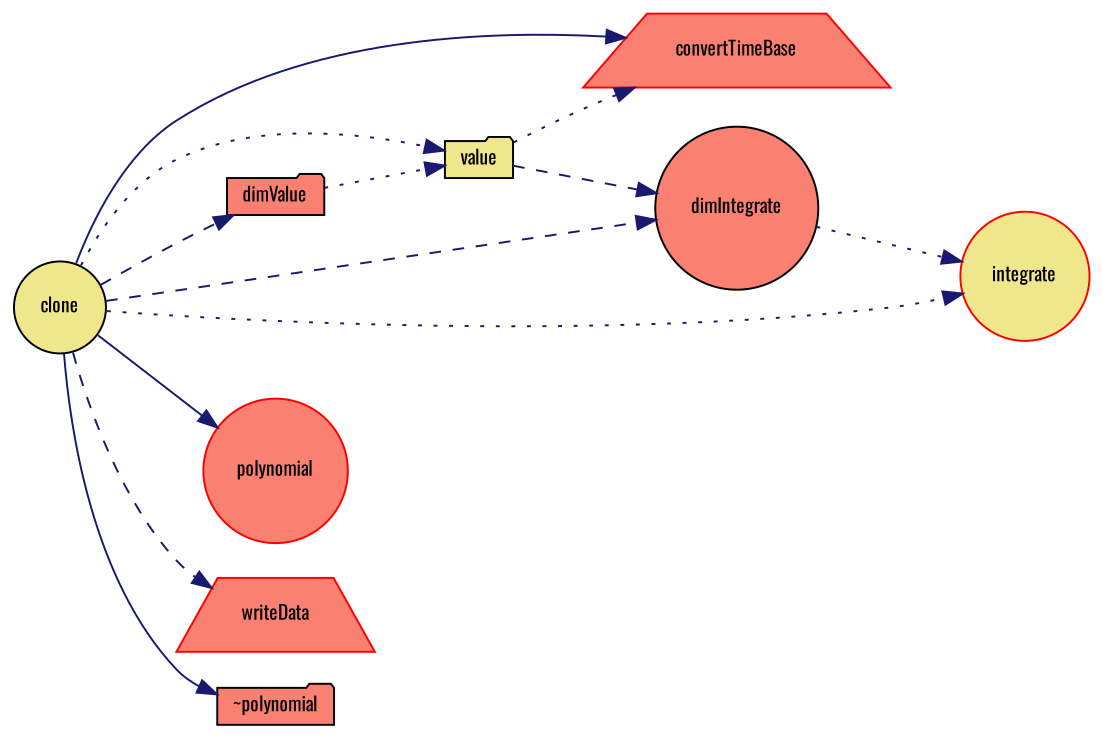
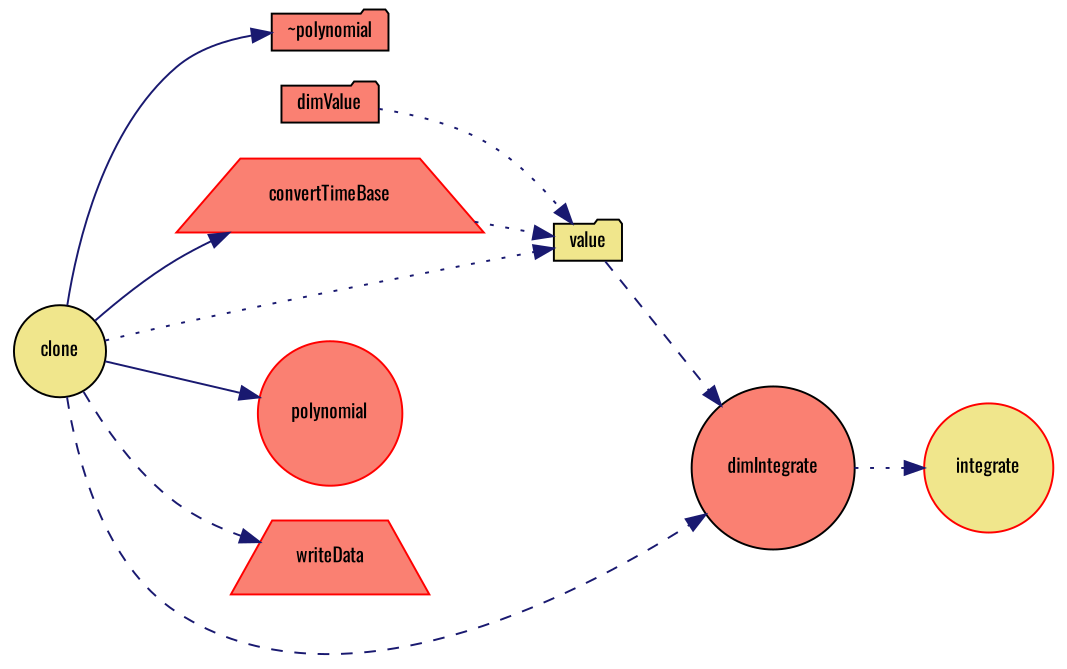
(564, 118) -> (504, 227)
(158, 253) -> none
(526, 326) -> none
